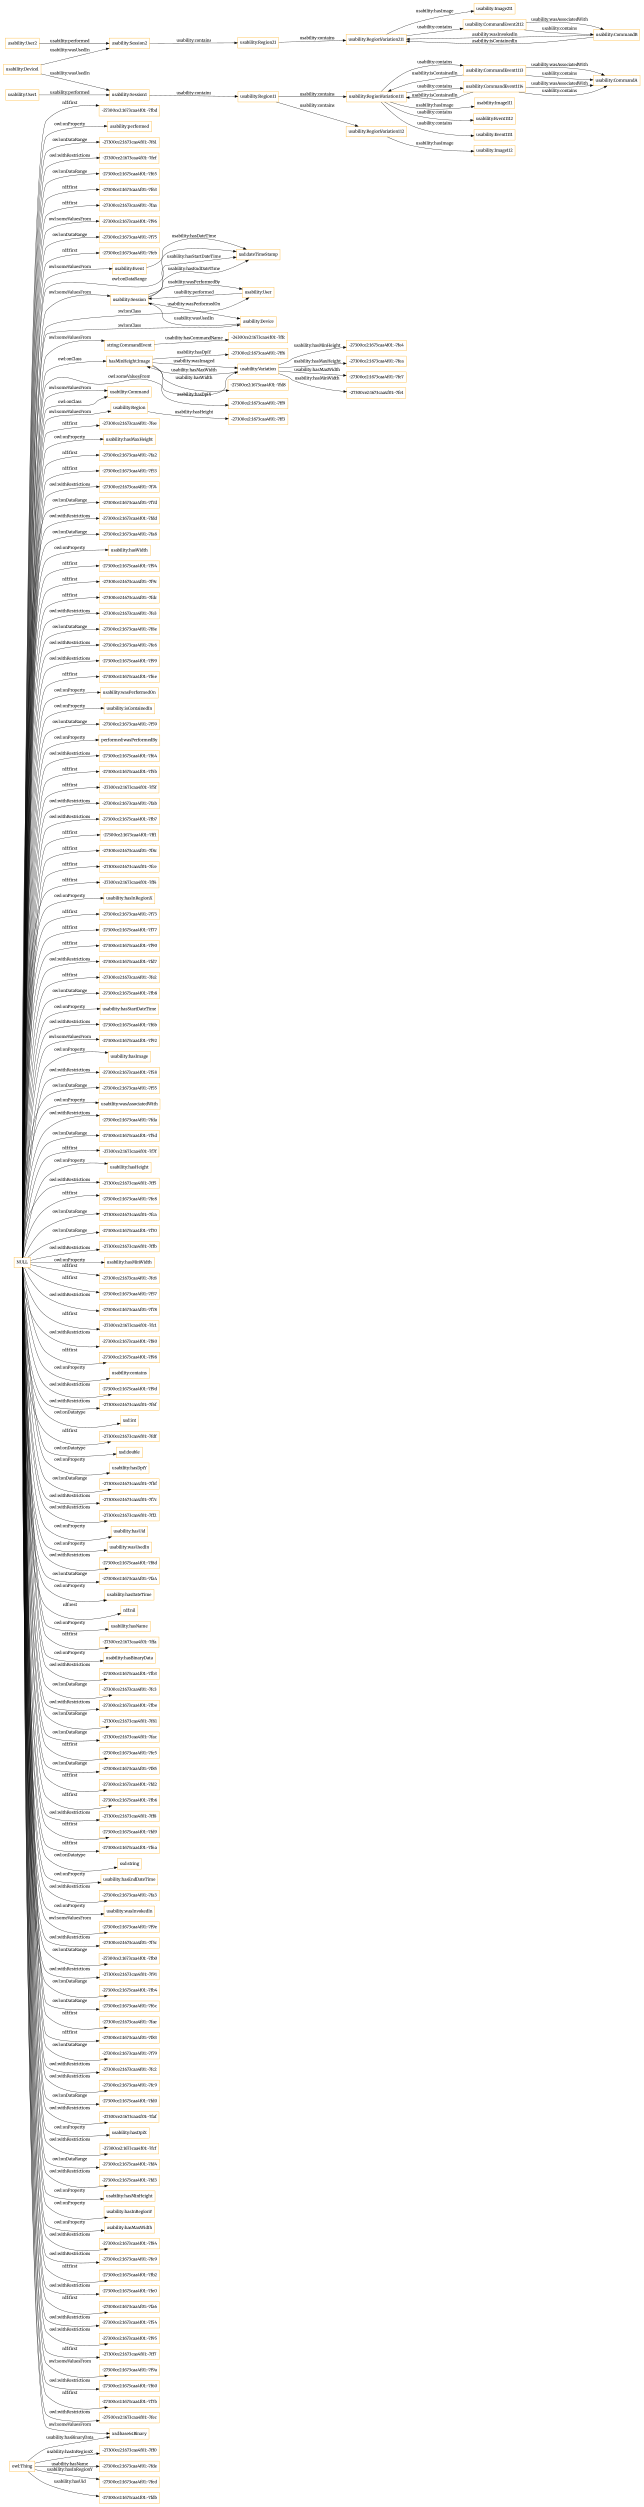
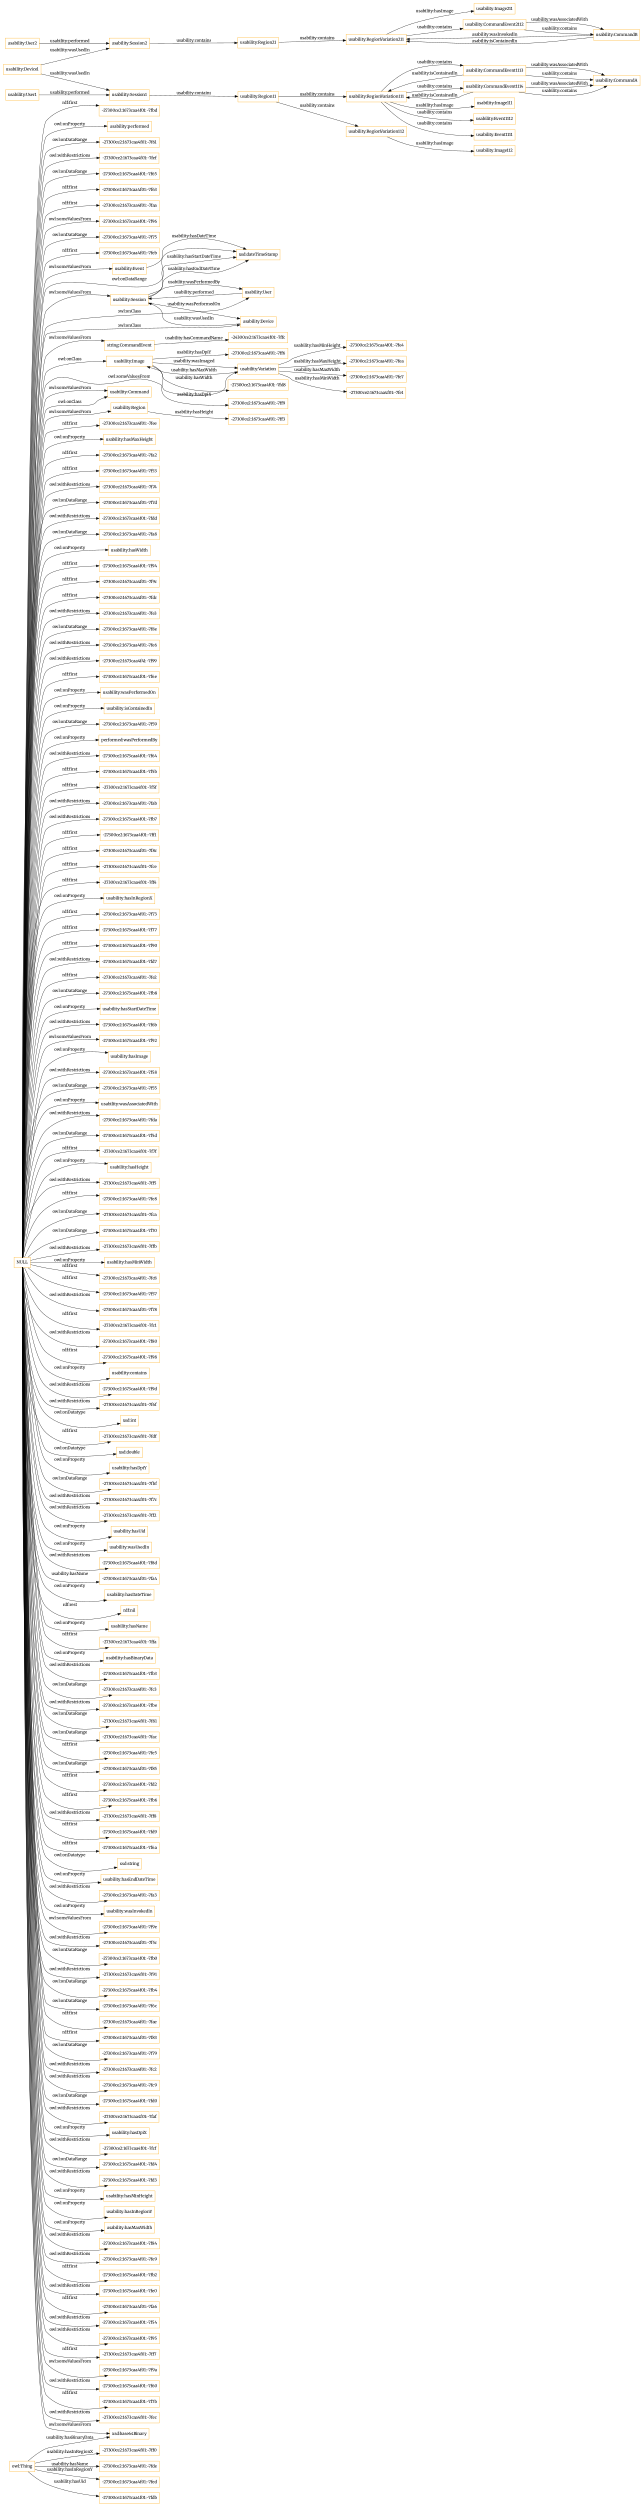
(129, 361) -> (129, 361)
(129, 661) -> (129, 661)
(70, 1574) -> (70, 1574)
(129, 2418) -> (129, 2418)
